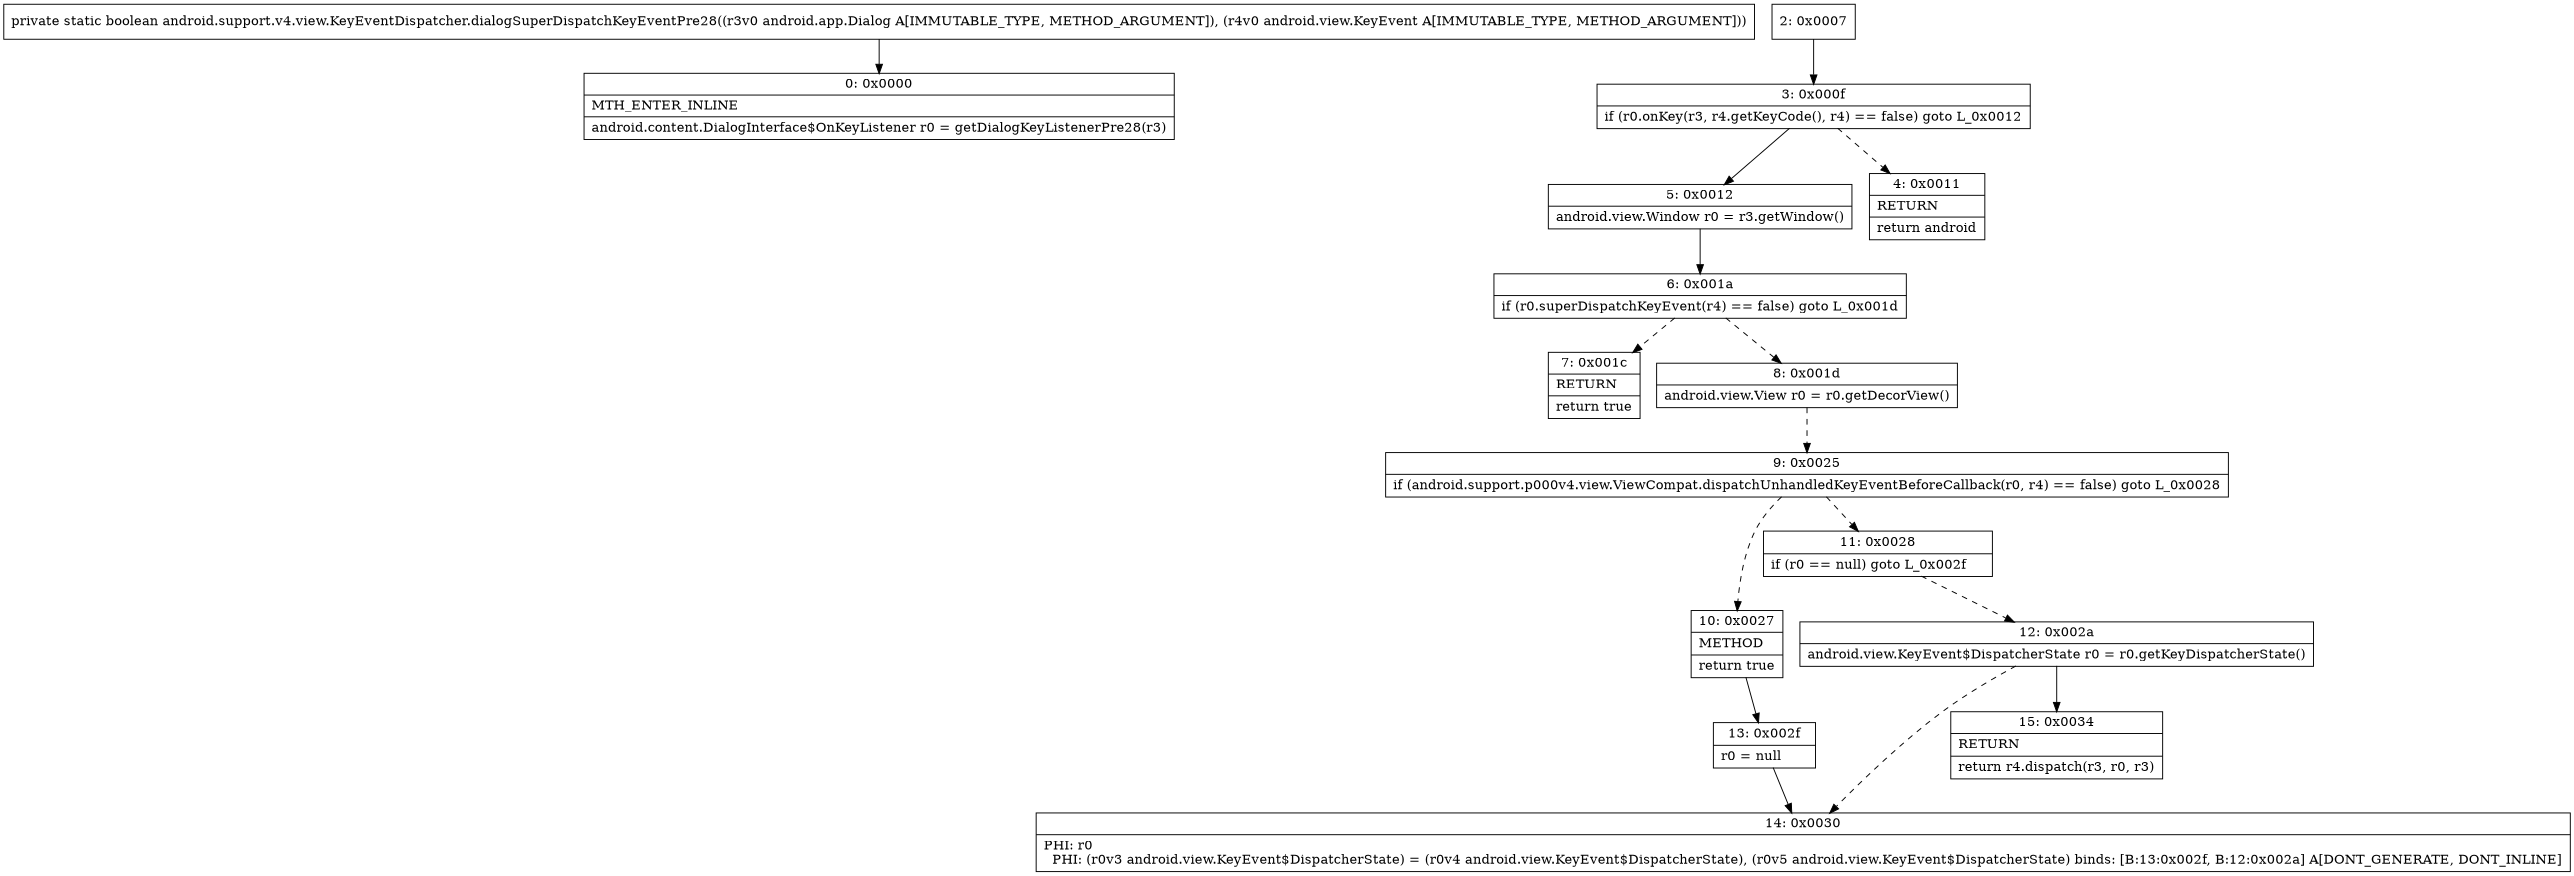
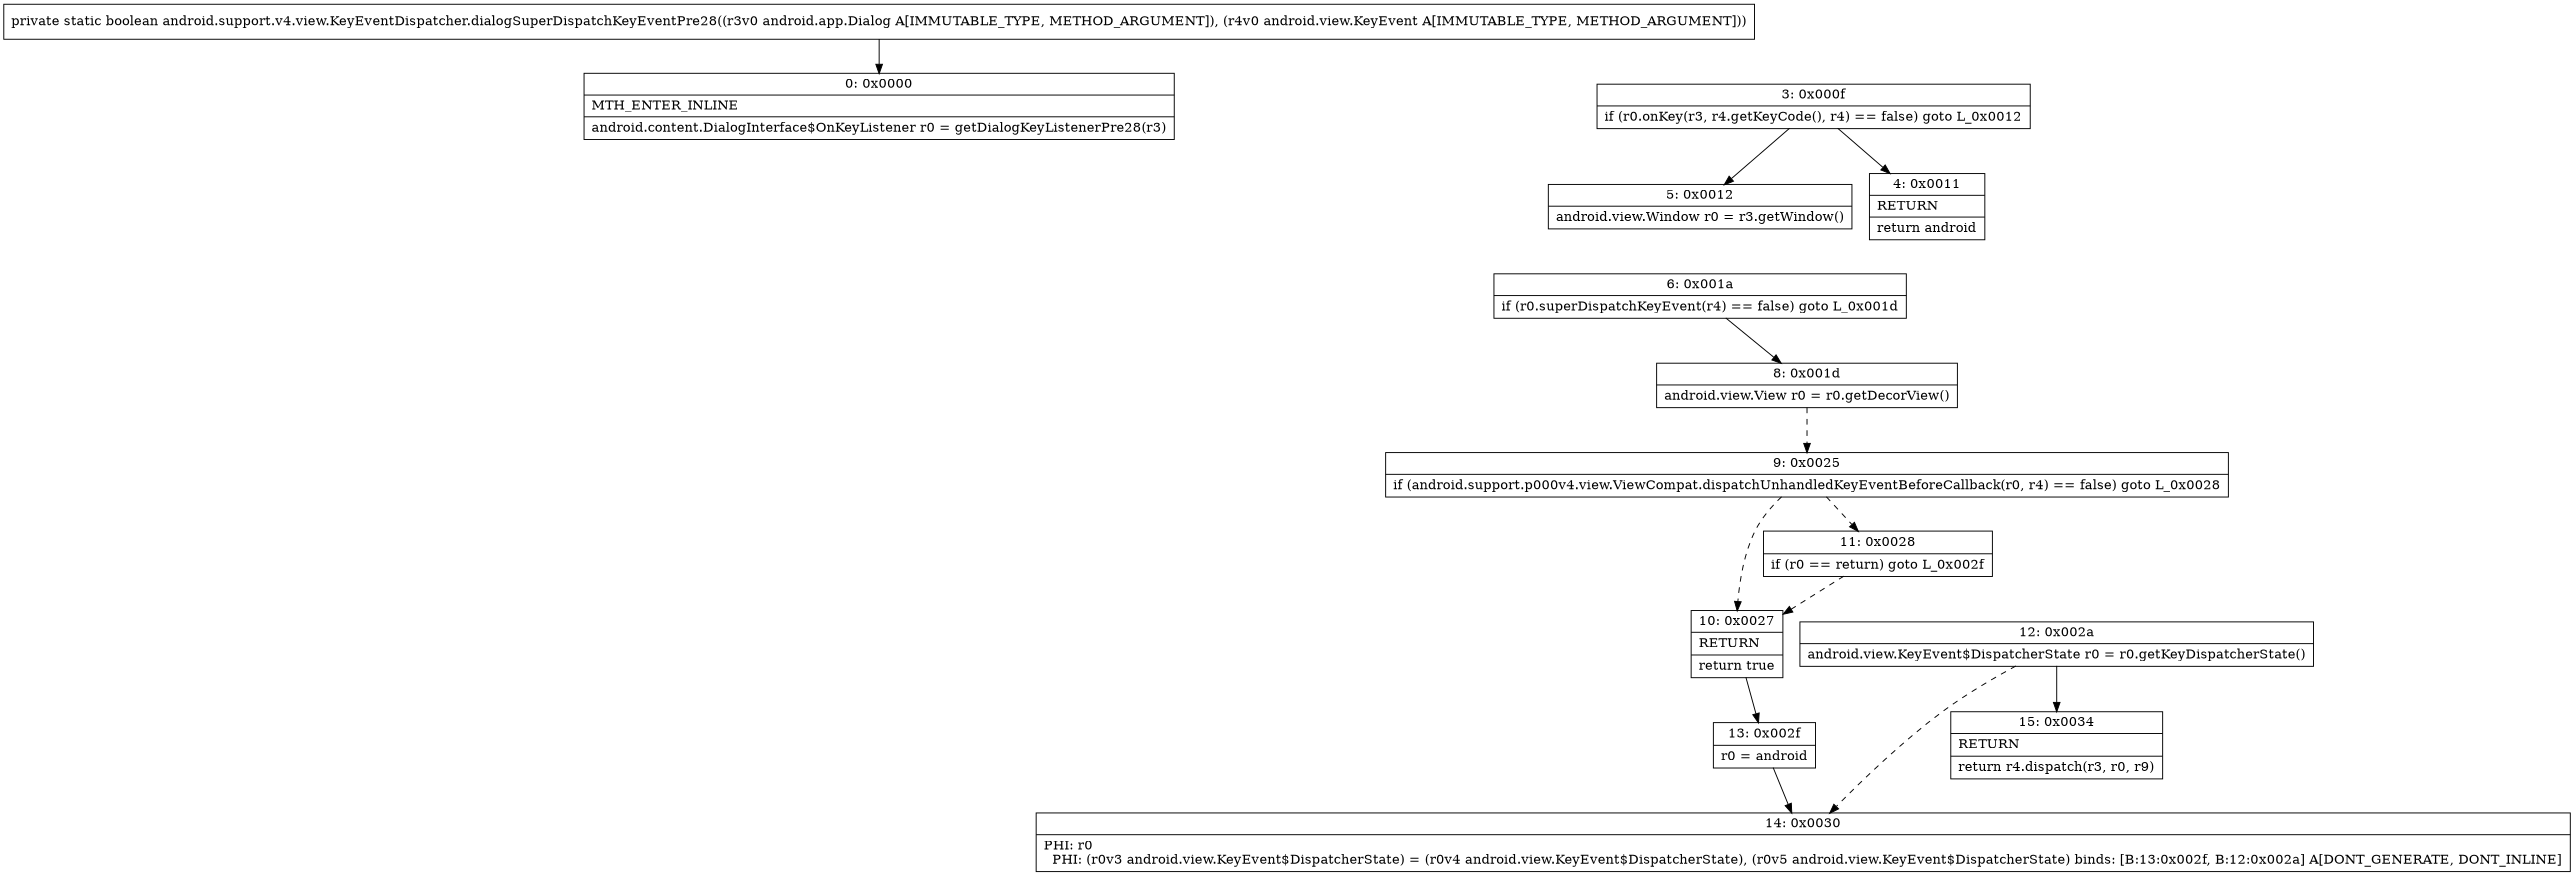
(1814, 22) -> none
(1860, 148) -> (1860, 148)
(1700, 247) -> none
(1750, 338) -> (1750, 338)
(1594, 385) -> none
(1869, 565) -> (1878, 565)
(1963, 597) -> (1817, 593)
(1731, 643) -> (1729, 643)
(1751, 756) -> (1764, 756)
(2057, 767) -> (2057, 767)
